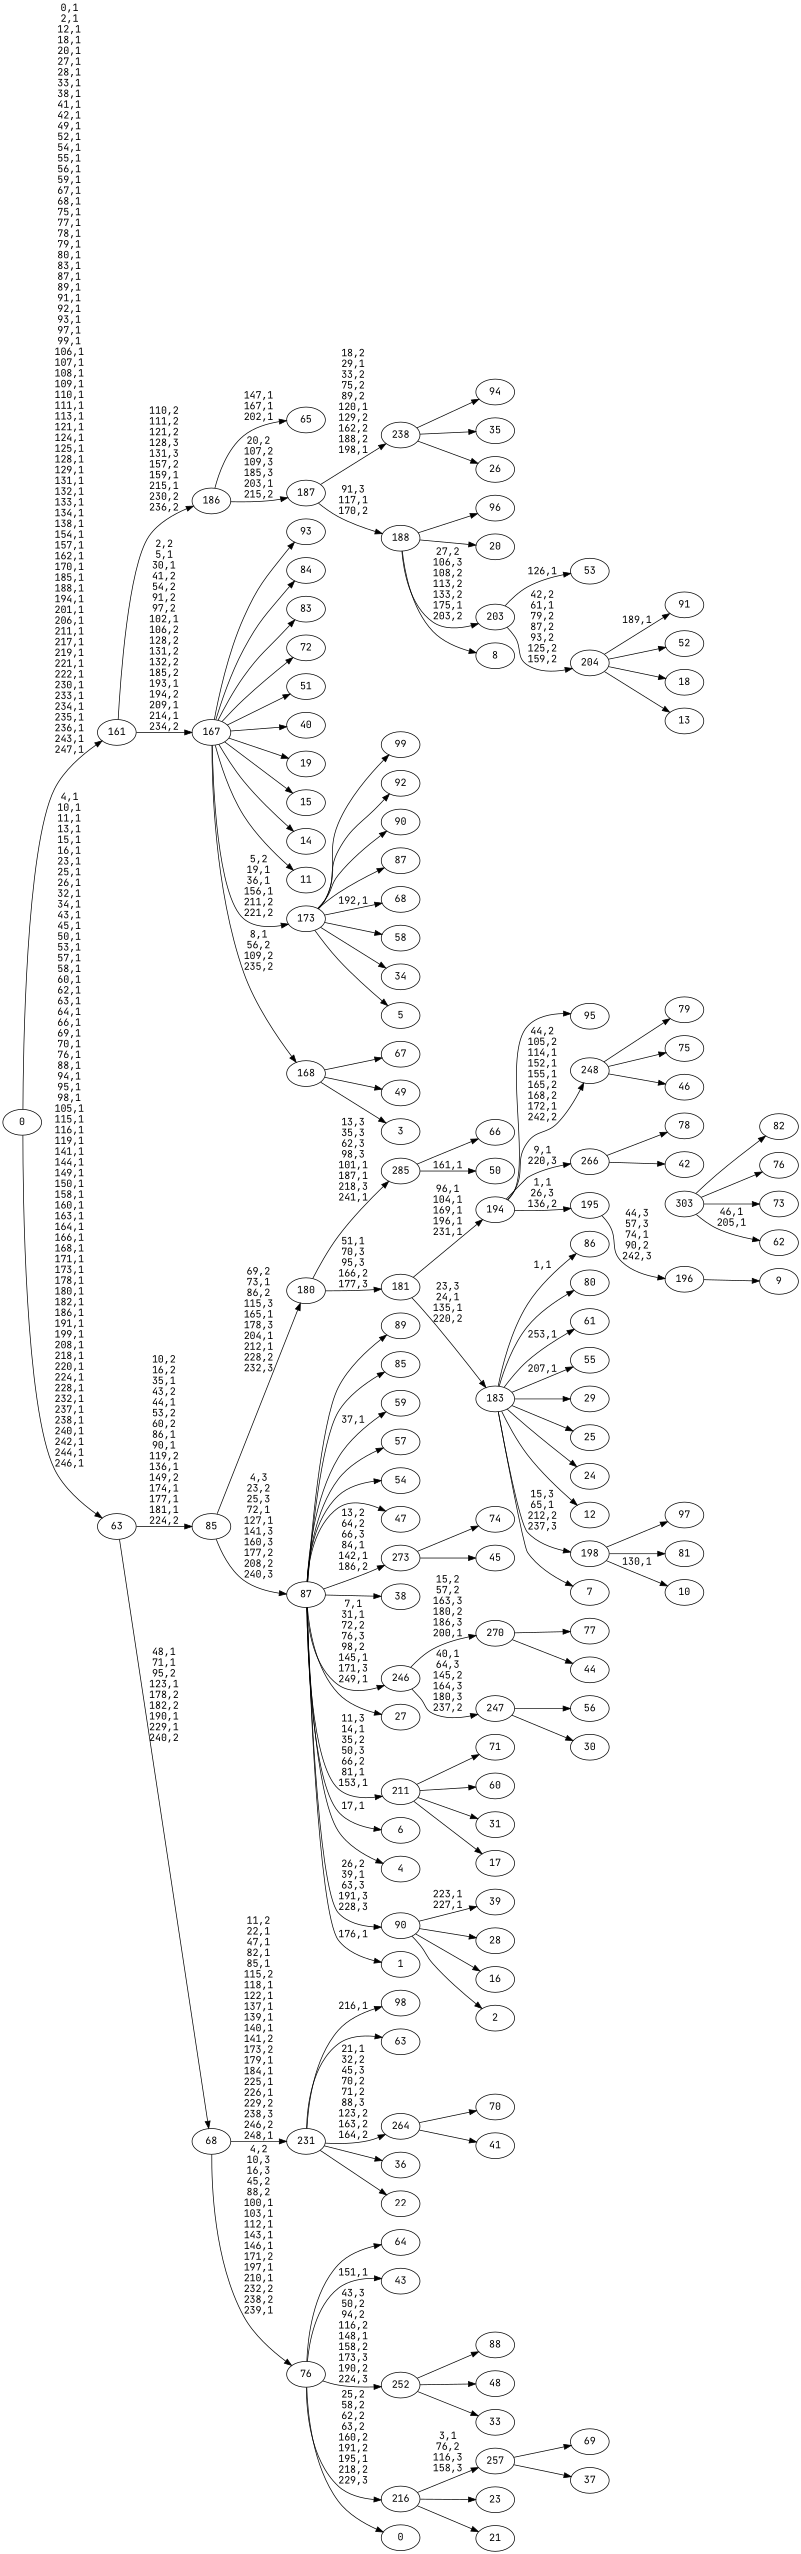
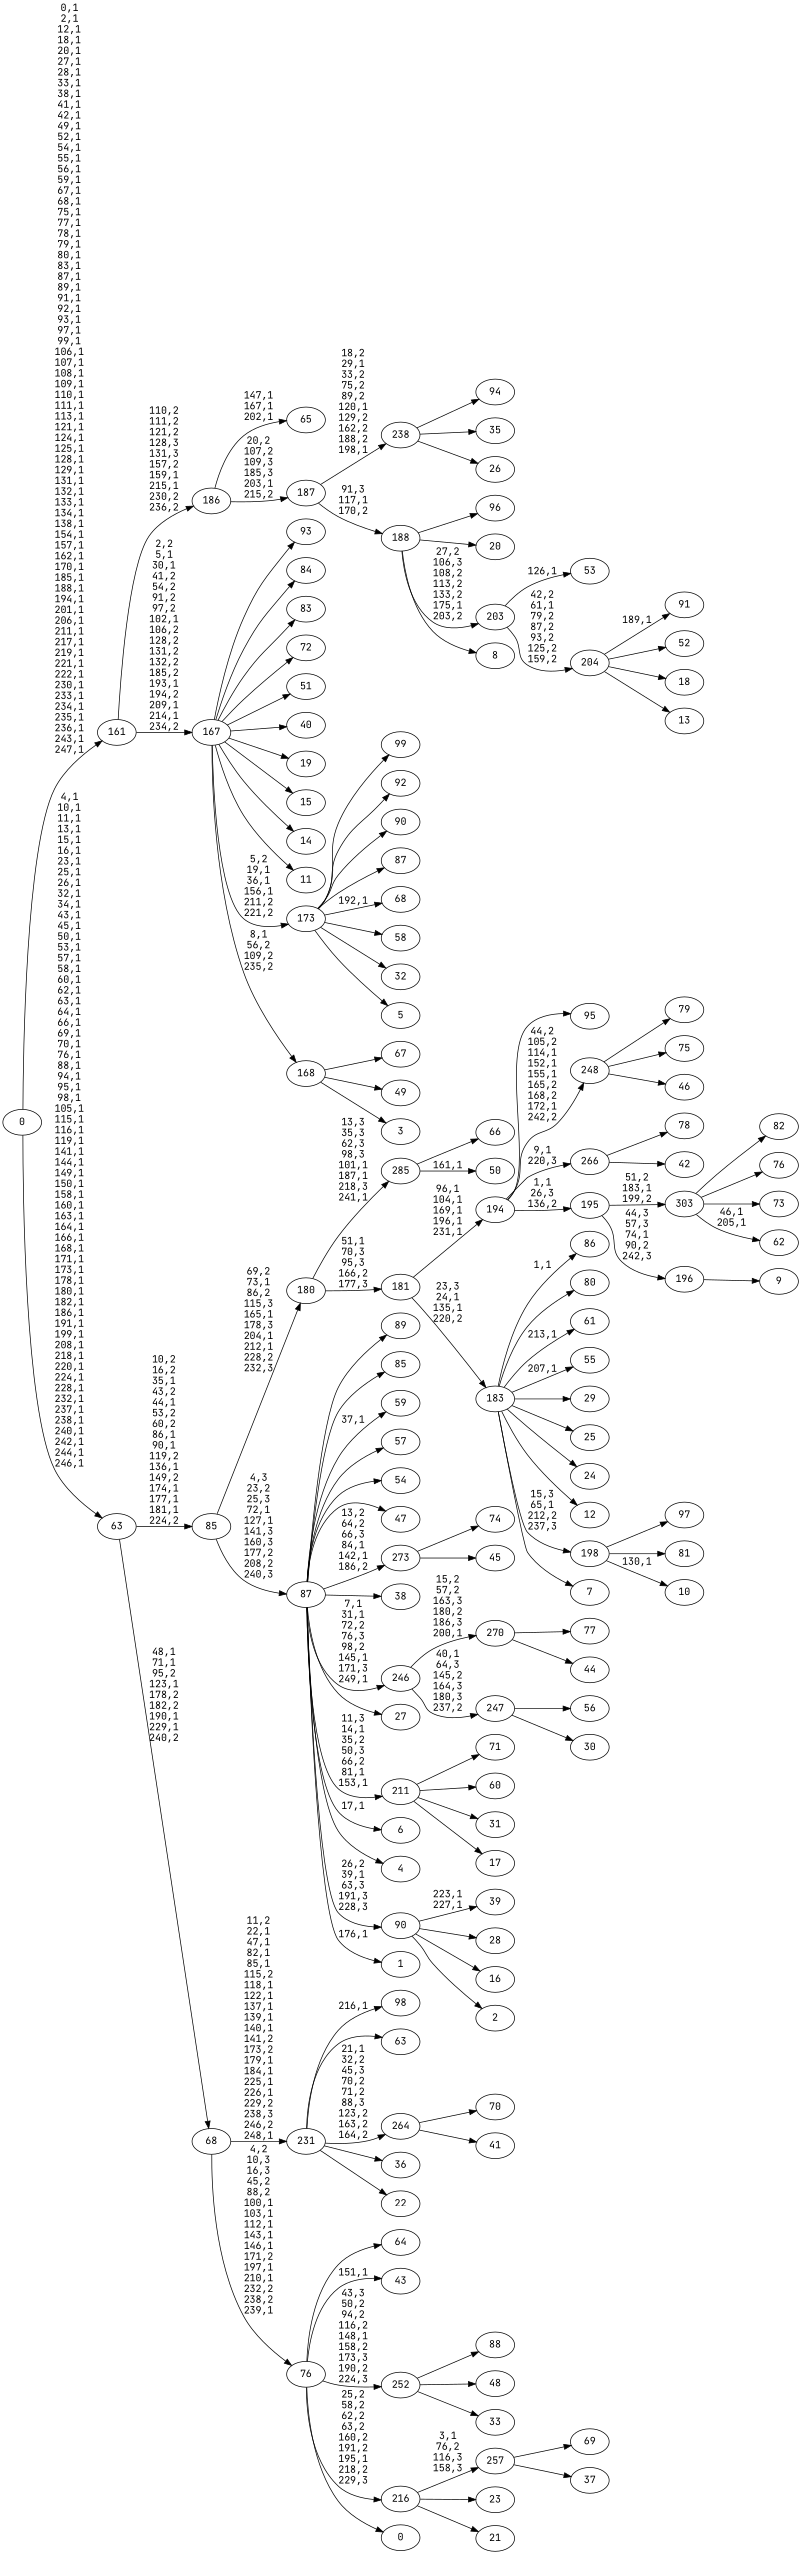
(401, 977) -> (401, 977)
none -> (634, 1205)
(543, 1335) -> (543, 1335)
